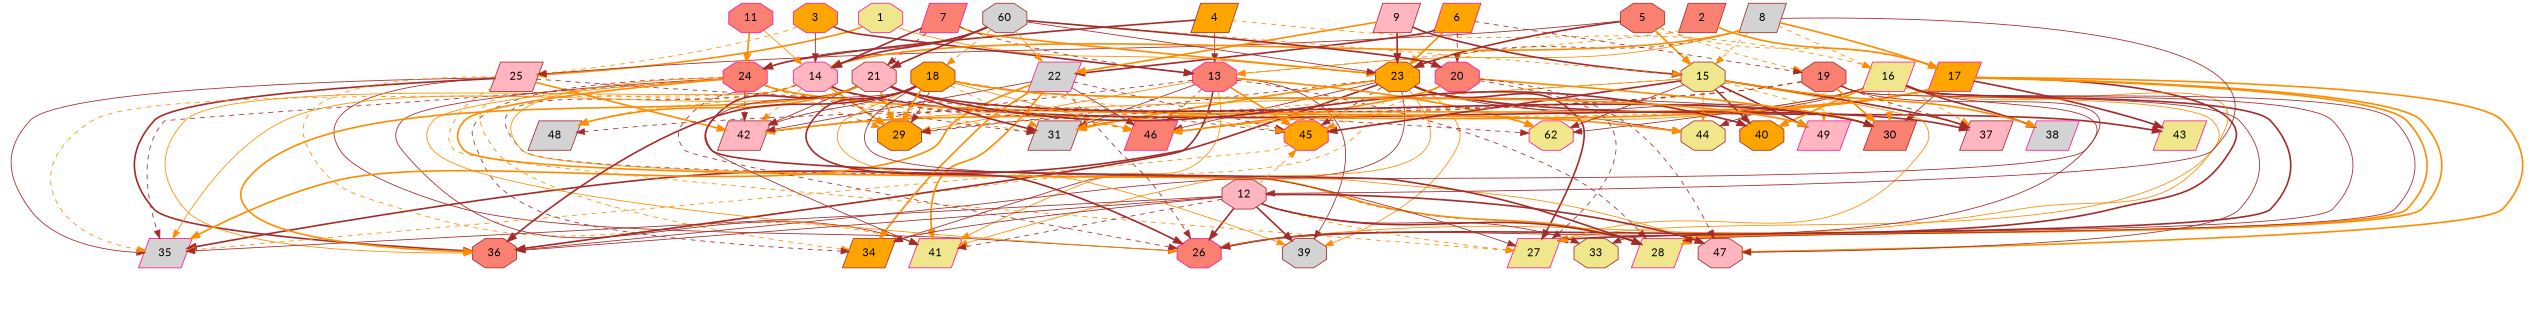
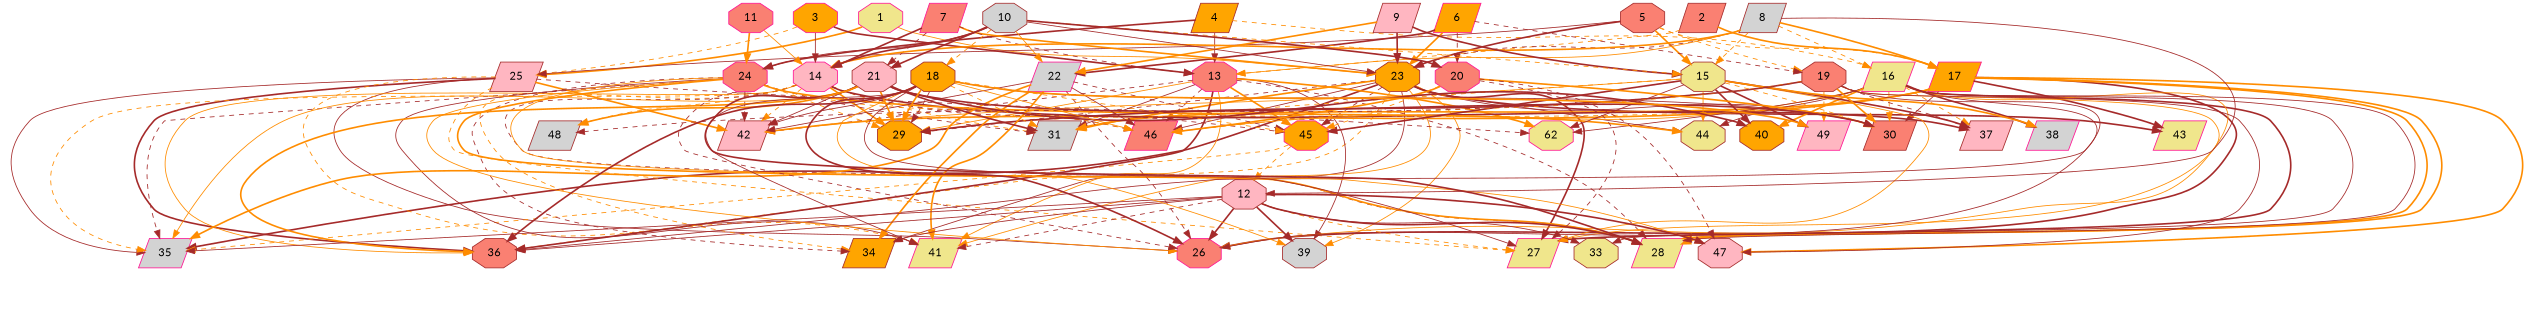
(1005, 18) -> (1005, 18)
(1366, 108) -> (1366, 108)
(1007, 111) -> none
(1275, 170) -> (1275, 160)
